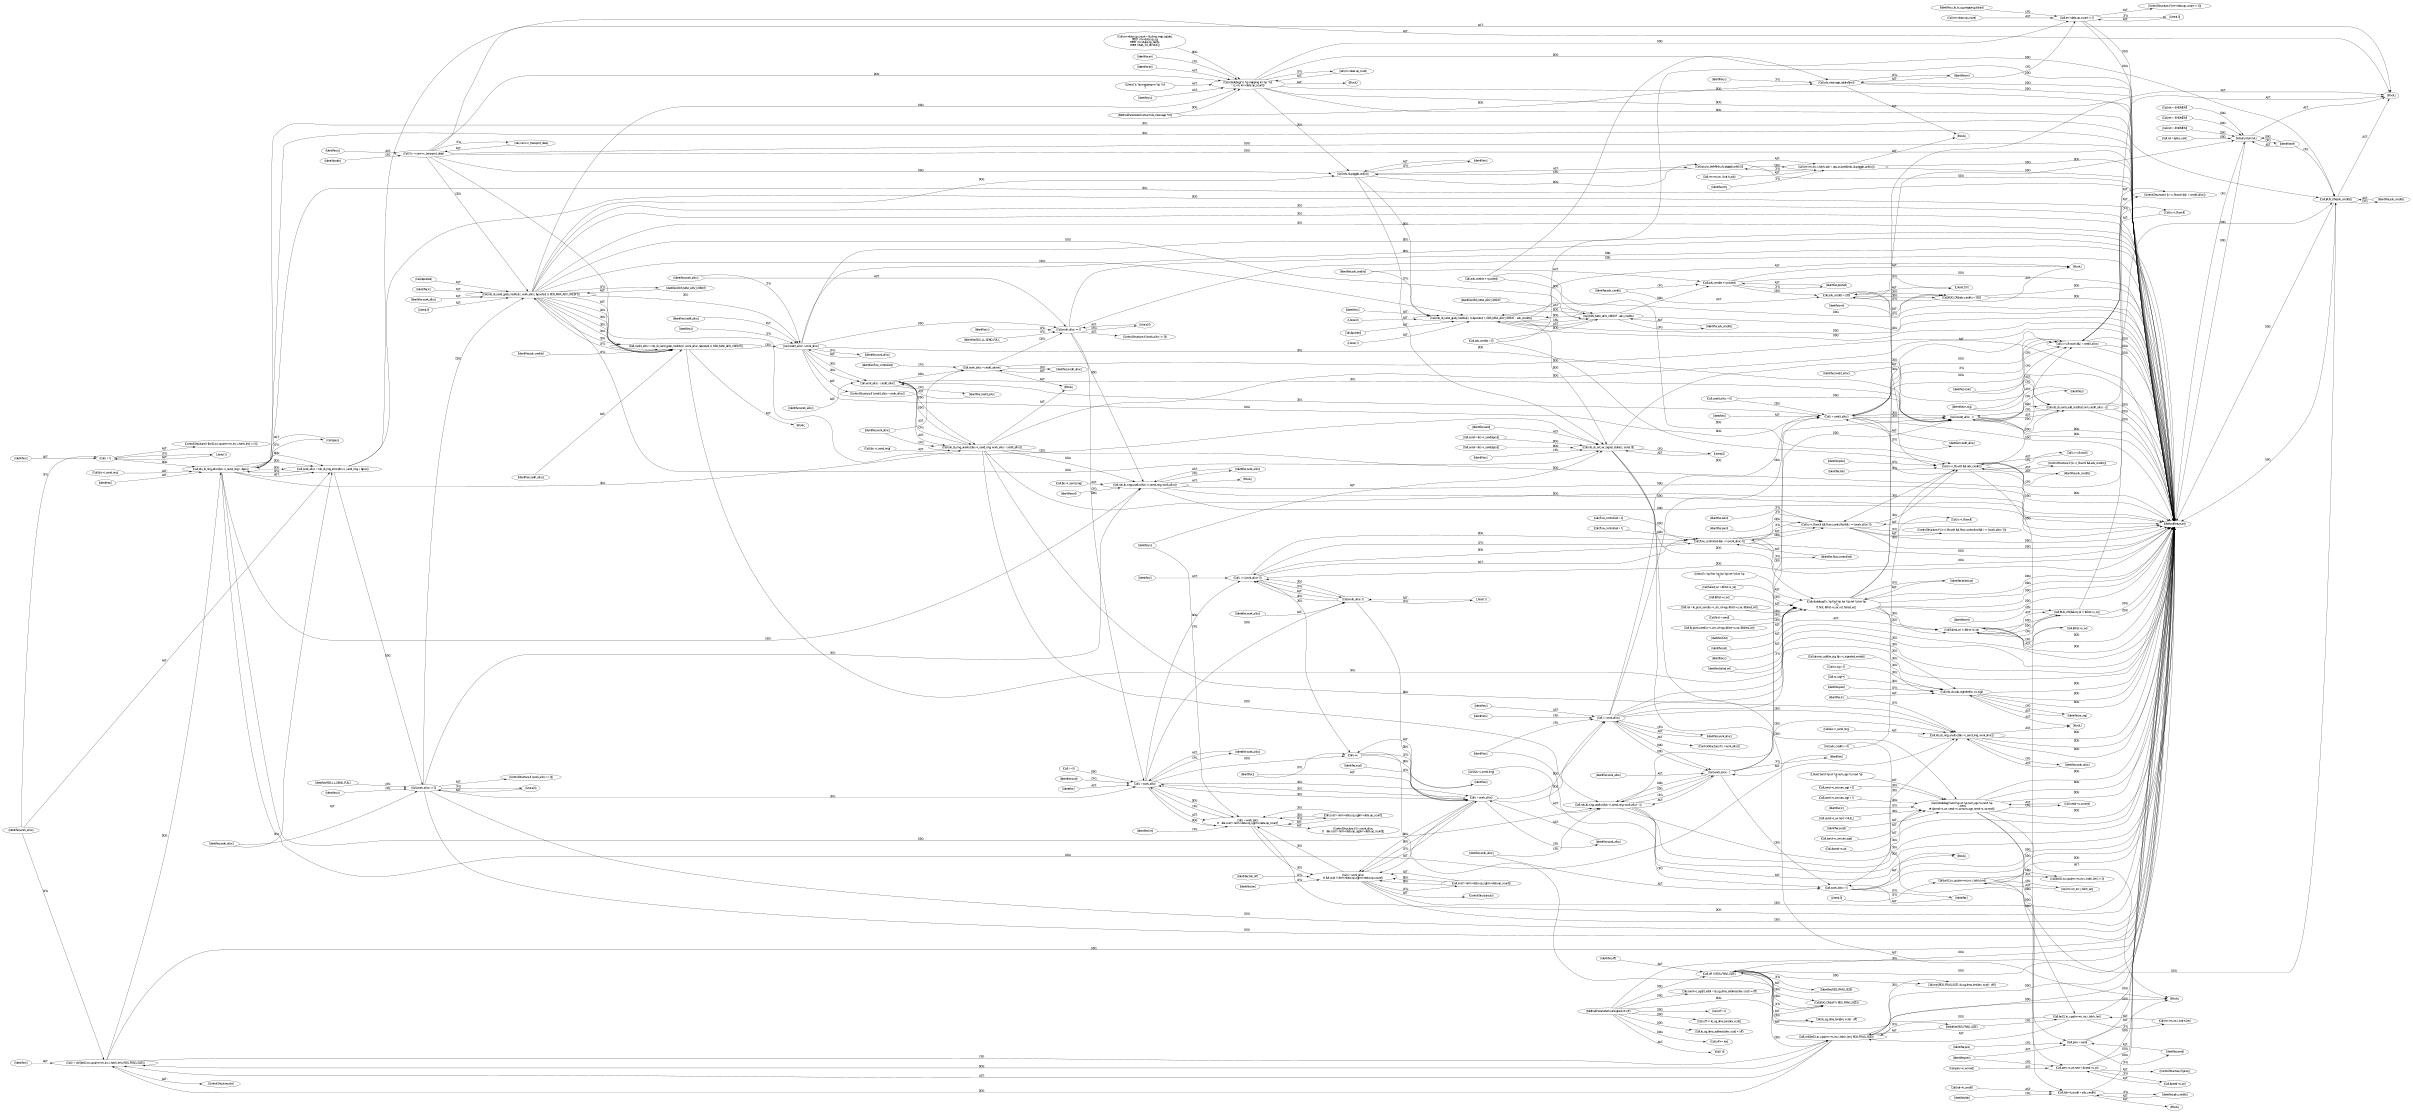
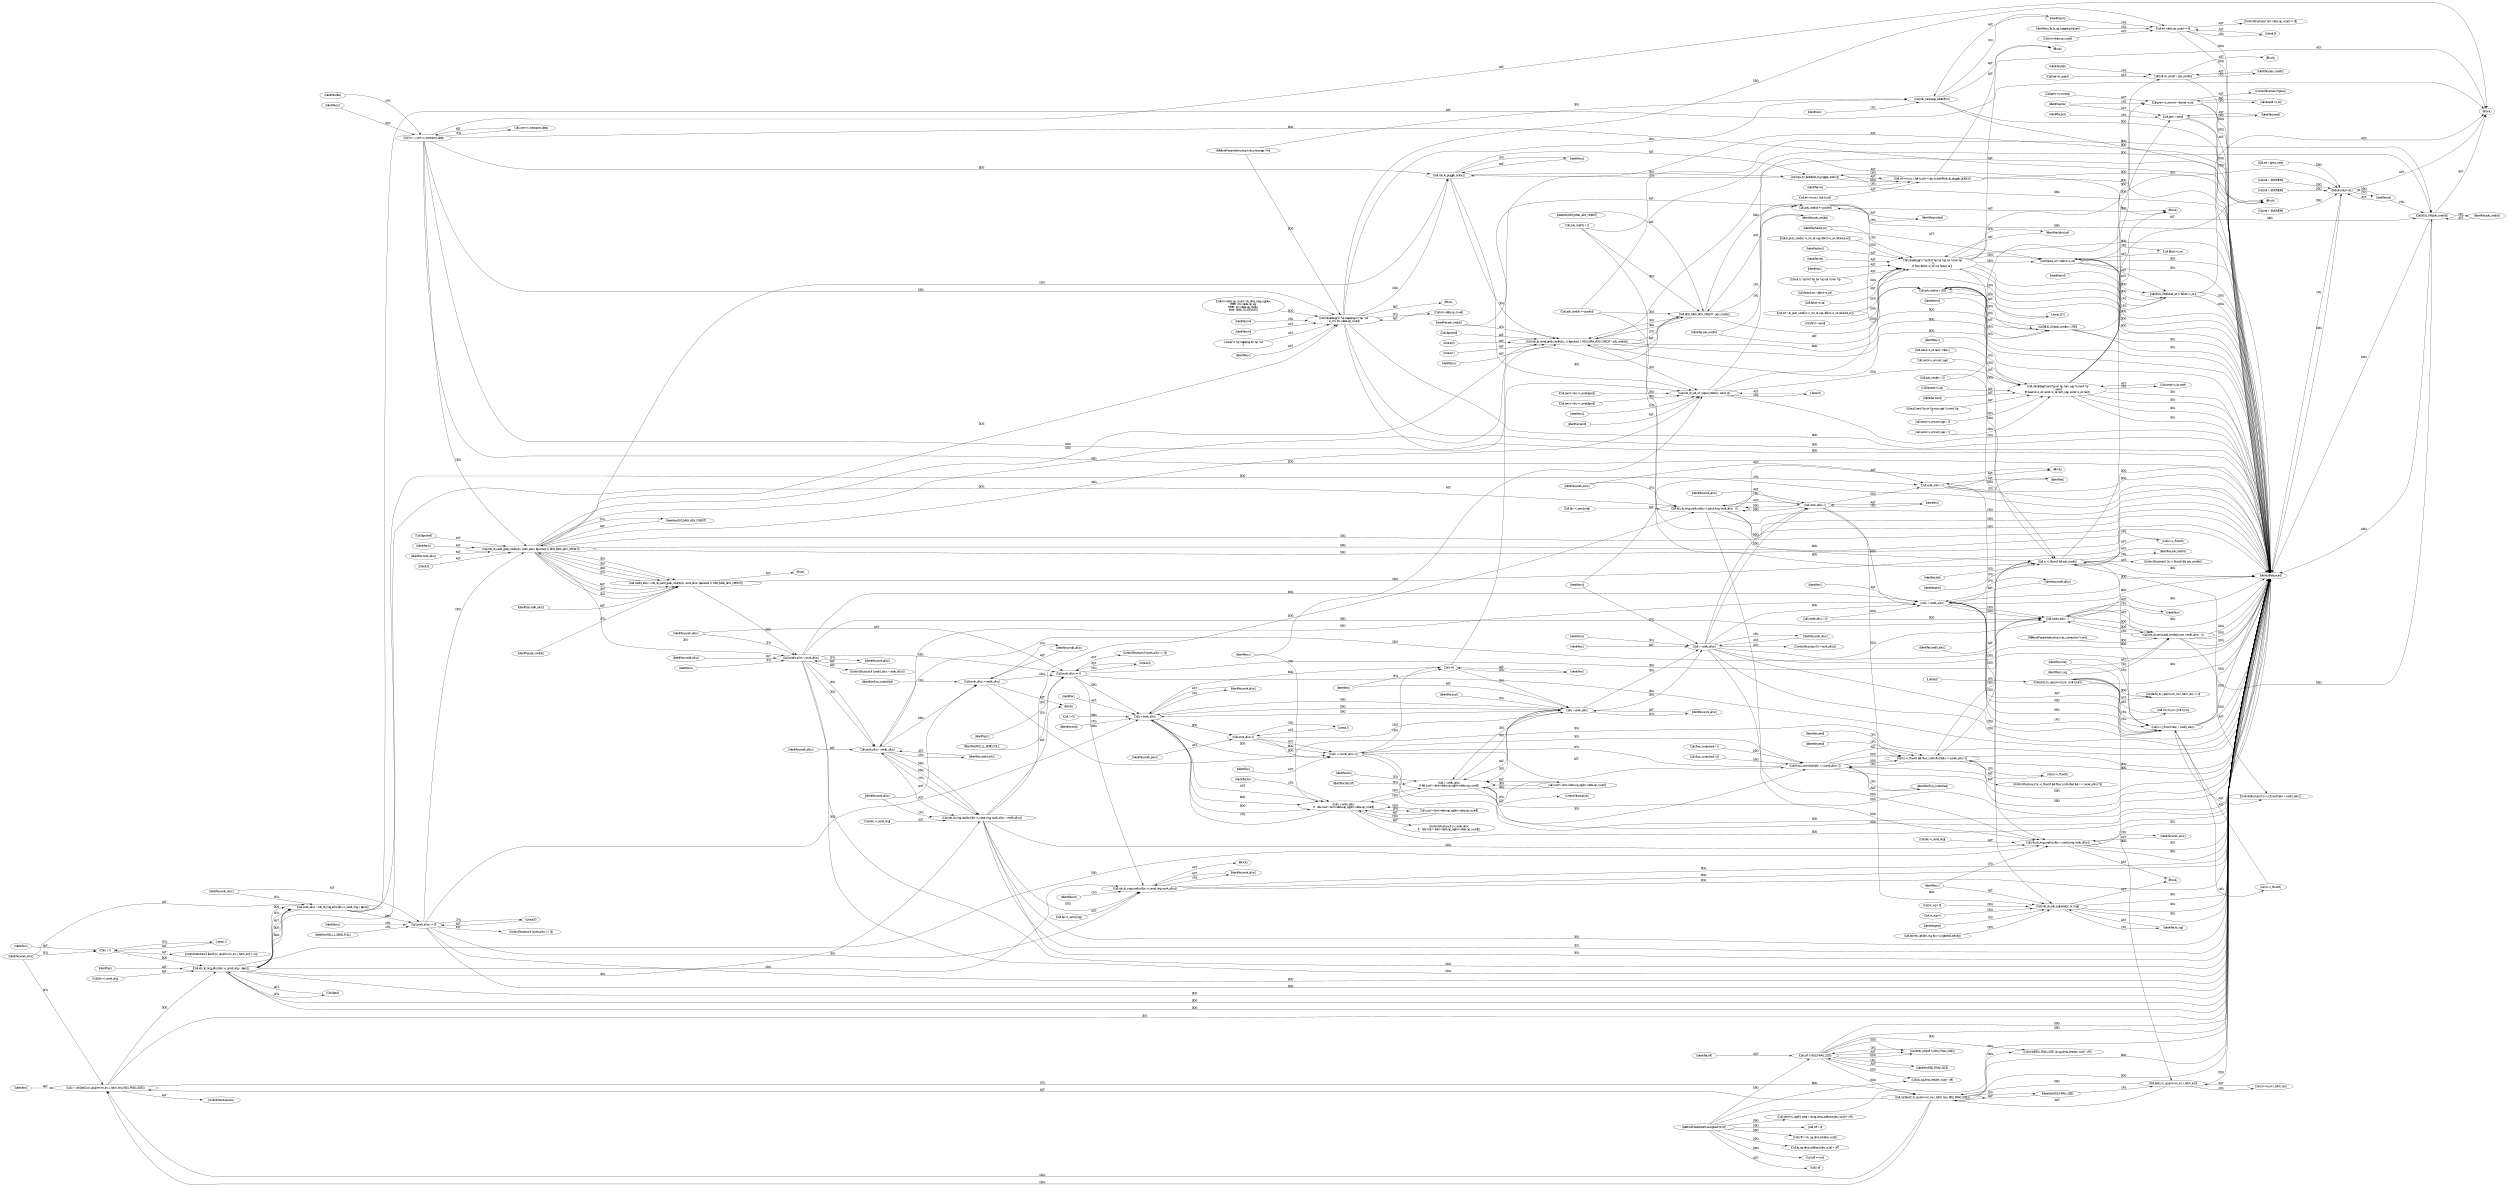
(982, 368) -> (982, 682)
(1782, 565) -> (1877, 752)
(1300, 589) -> none
none -> (2058, 638)
